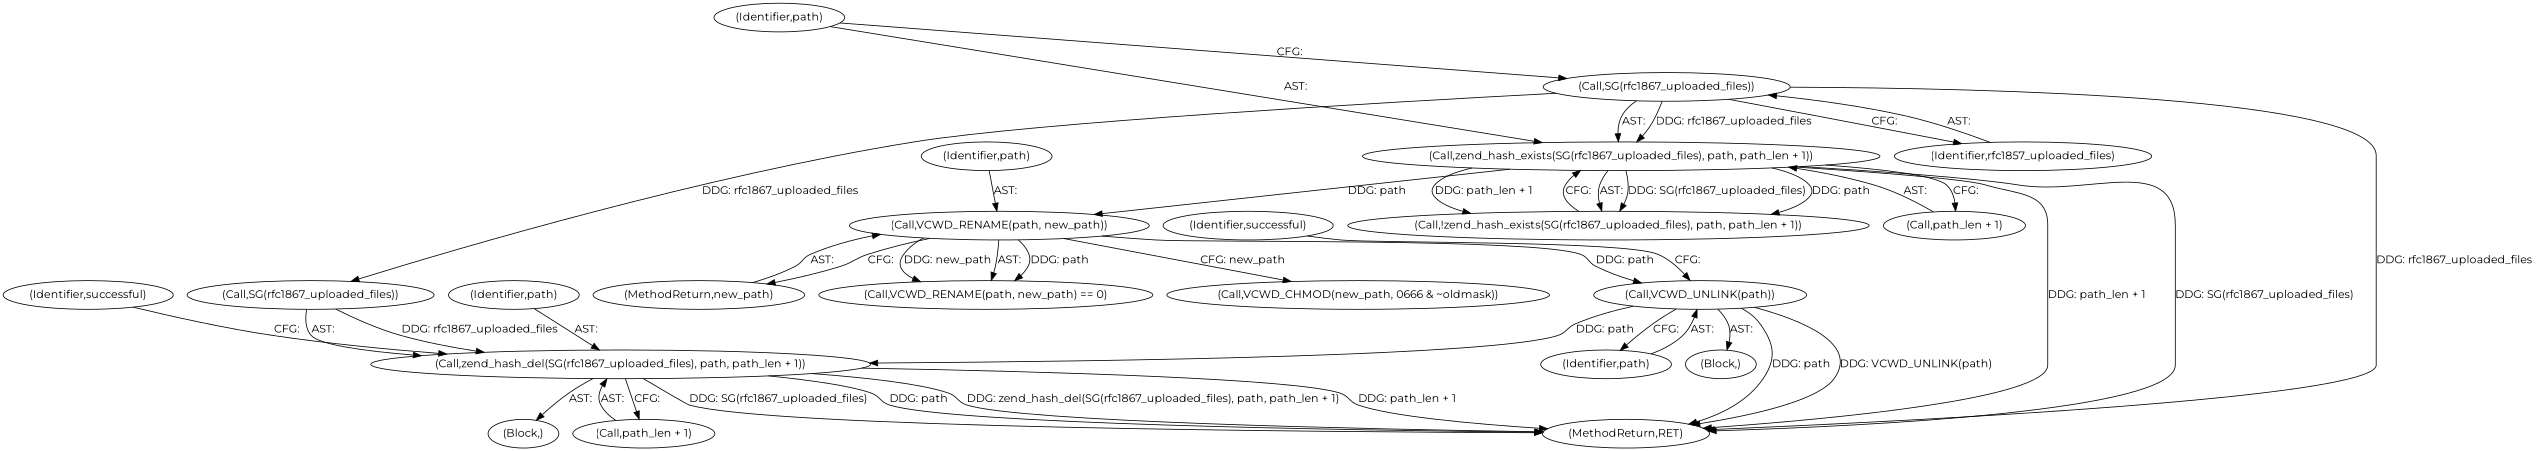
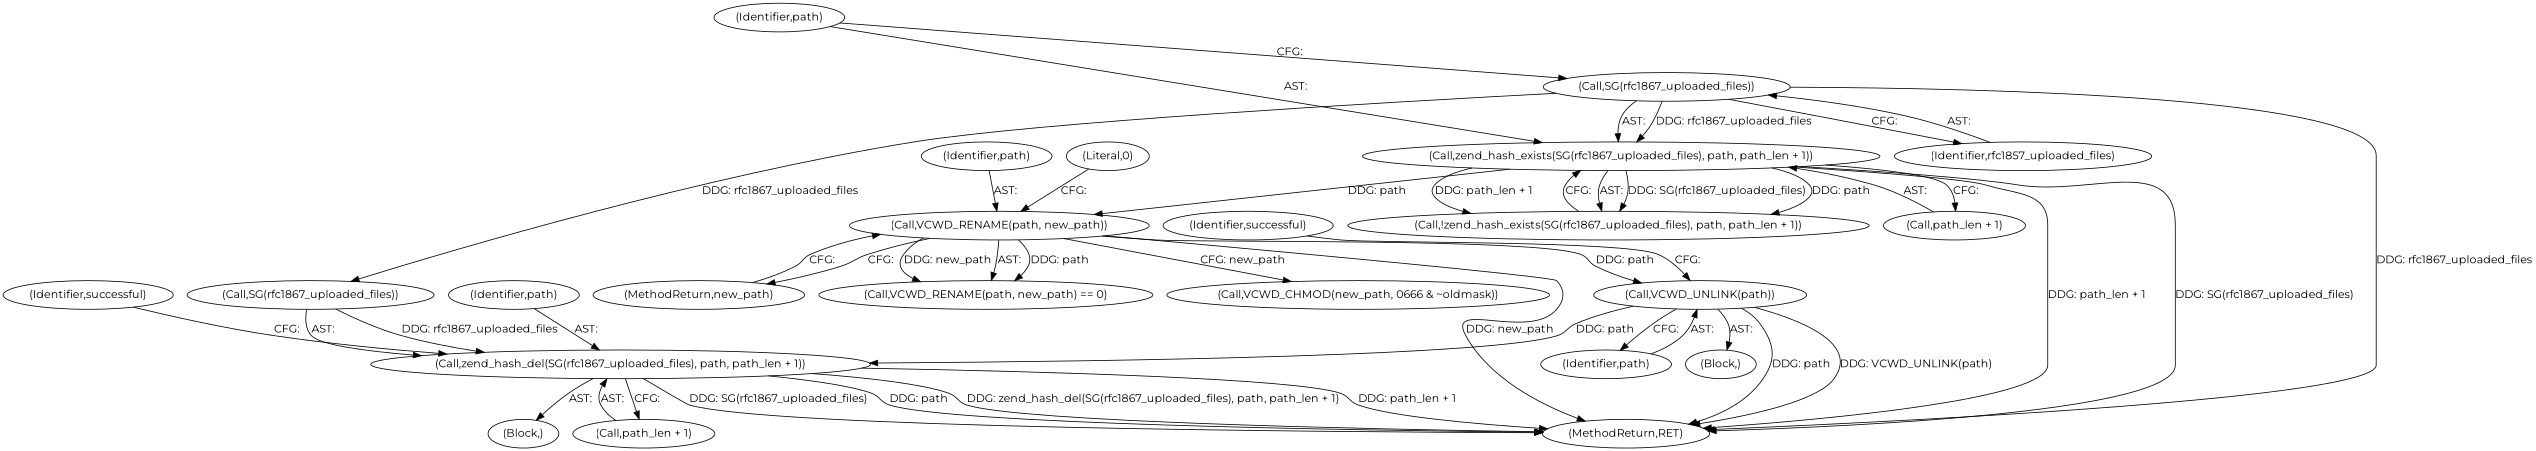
none -> (1108, 156)
(824, 260) -> (824, 260)
none -> (1472, 270)
